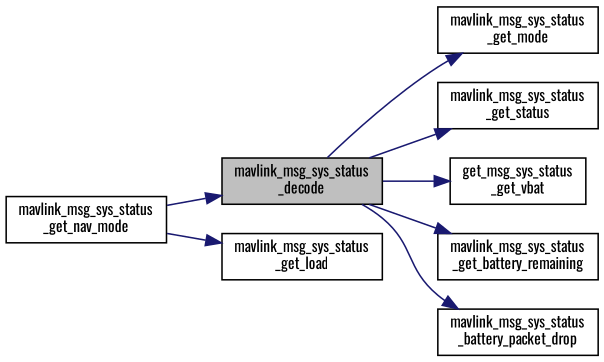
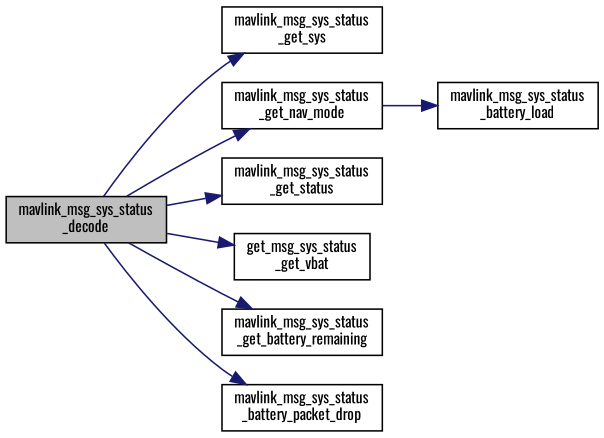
(518, 30) -> (302, 30)
(186, 202) -> (181, 165)
(302, 257) -> (518, 106)
